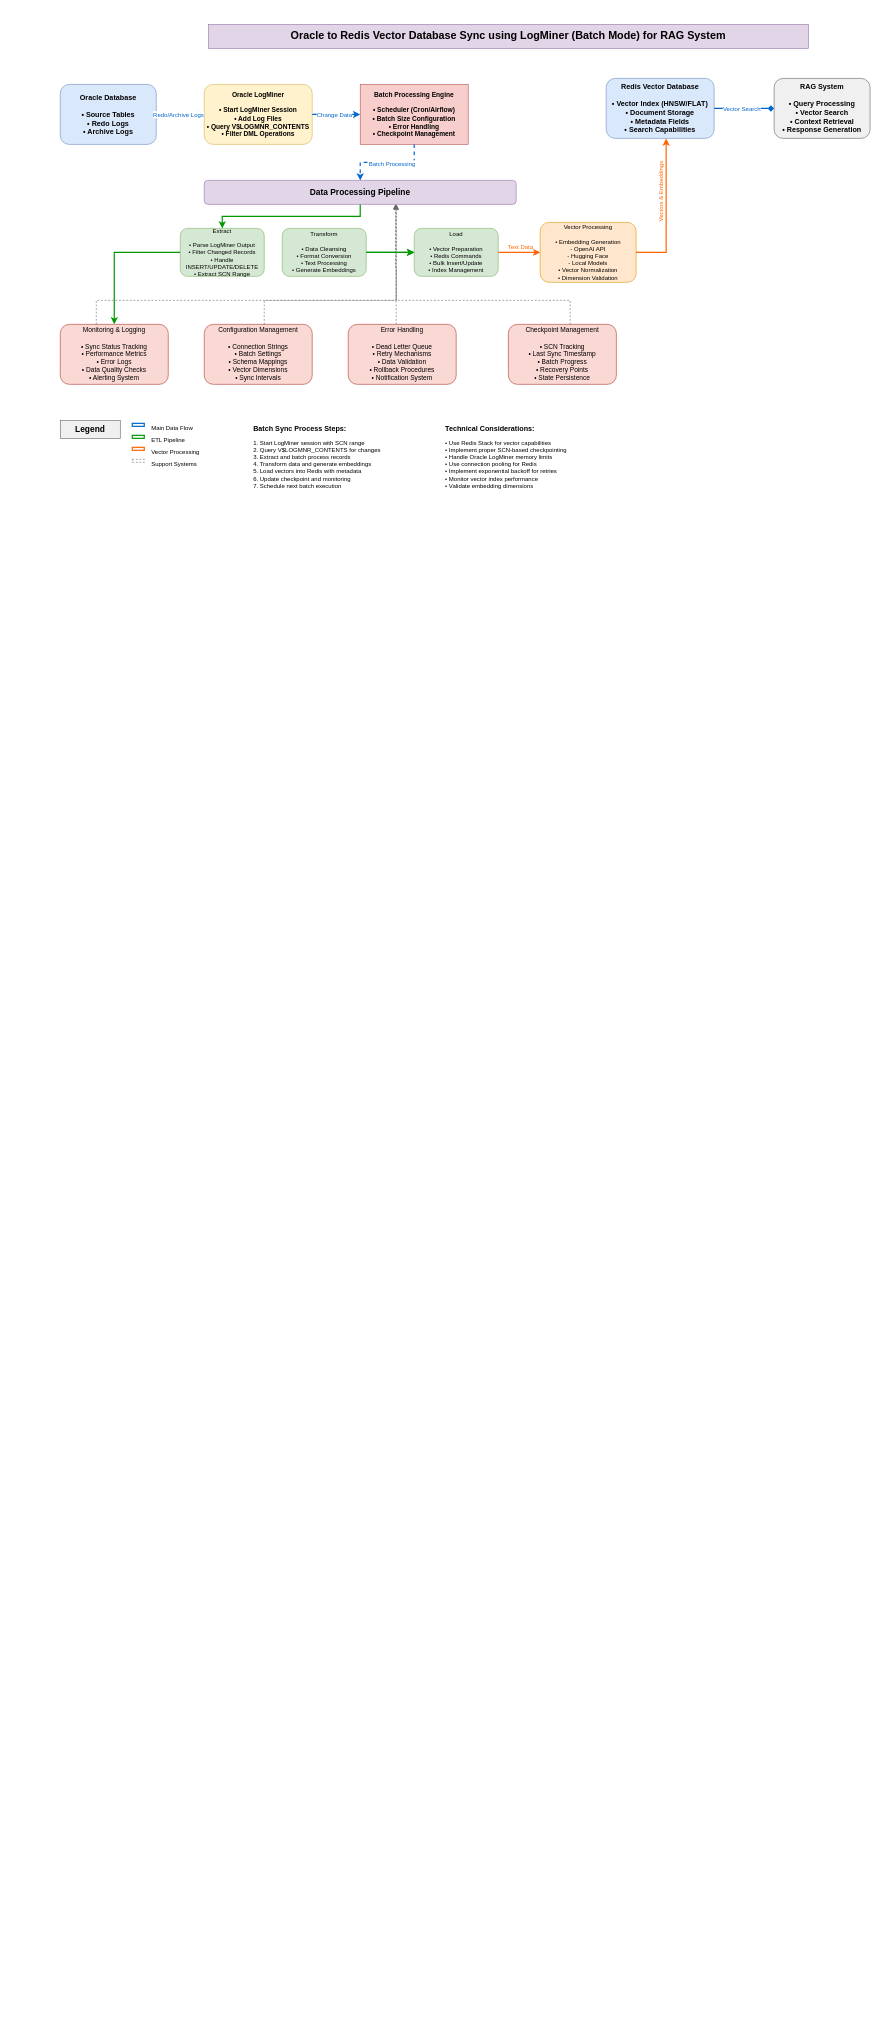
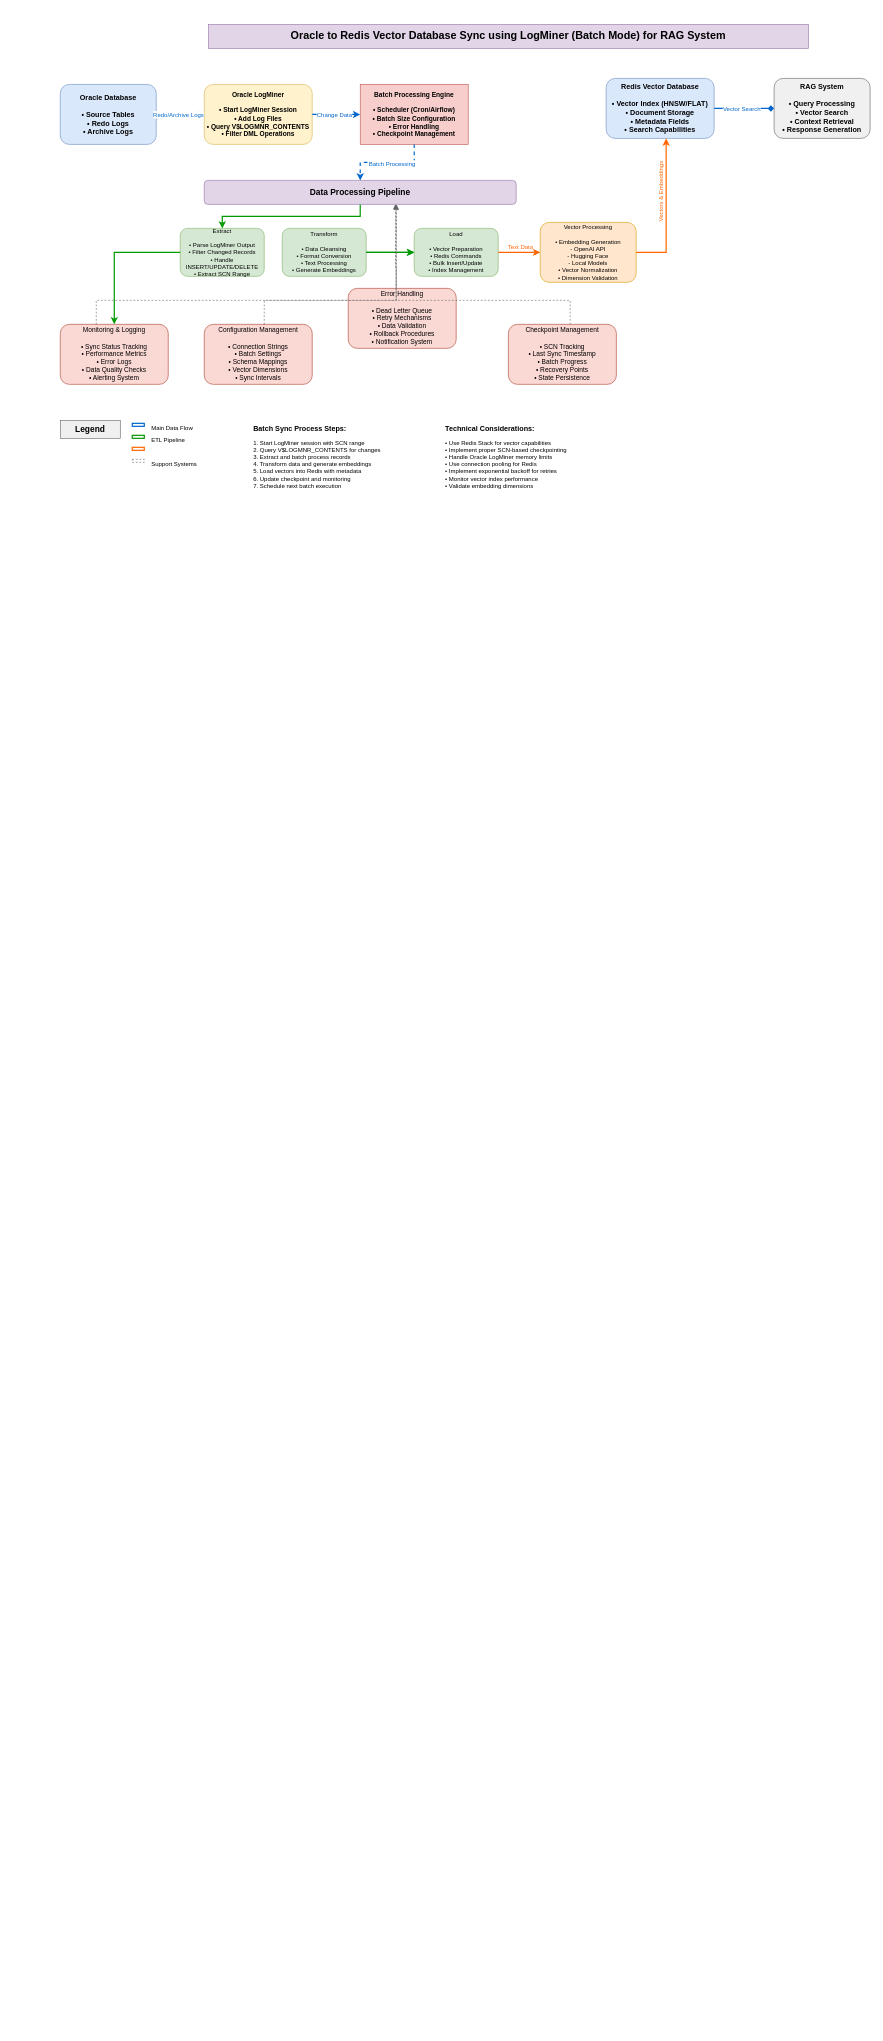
(402, 354) -> (402, 318)
(180, 449) -> none
